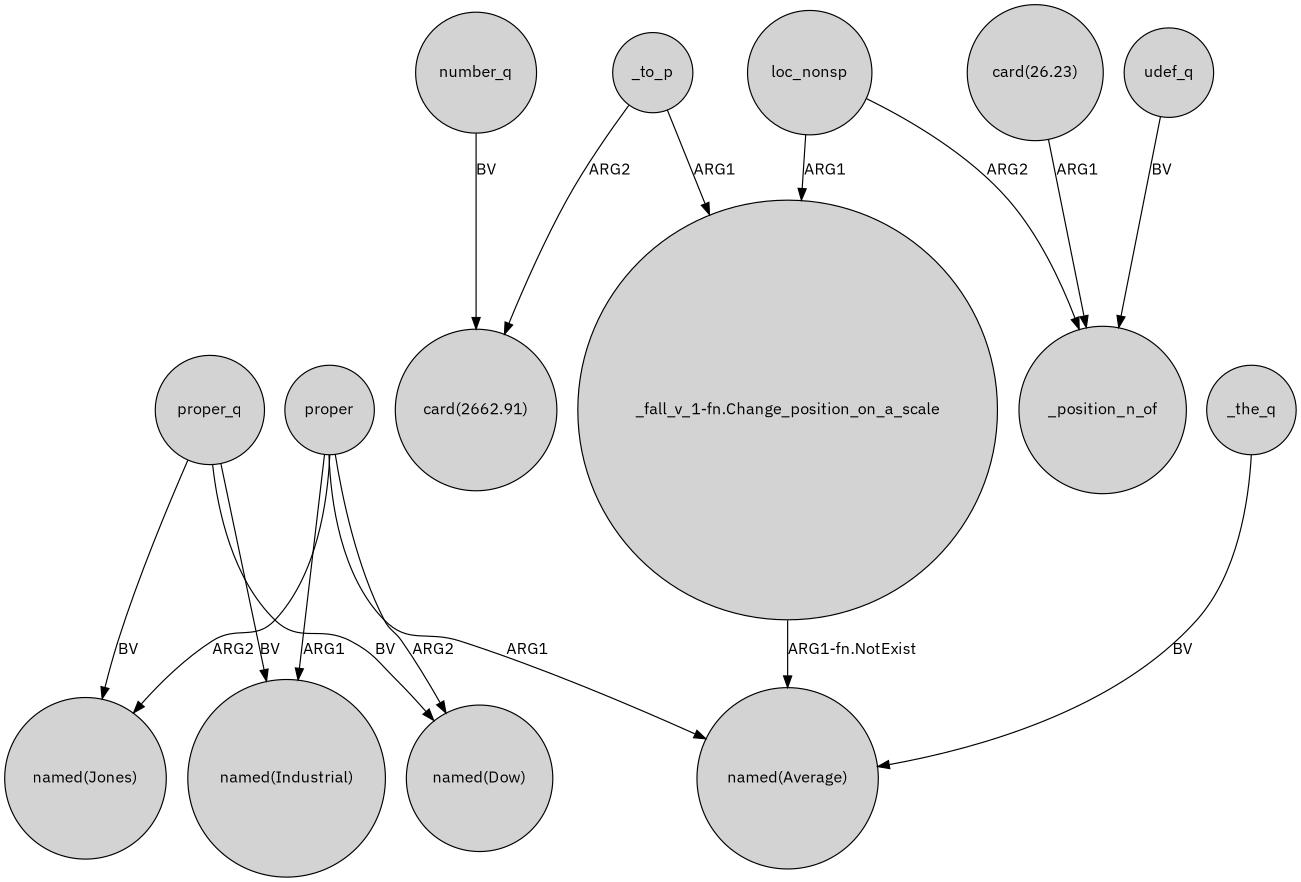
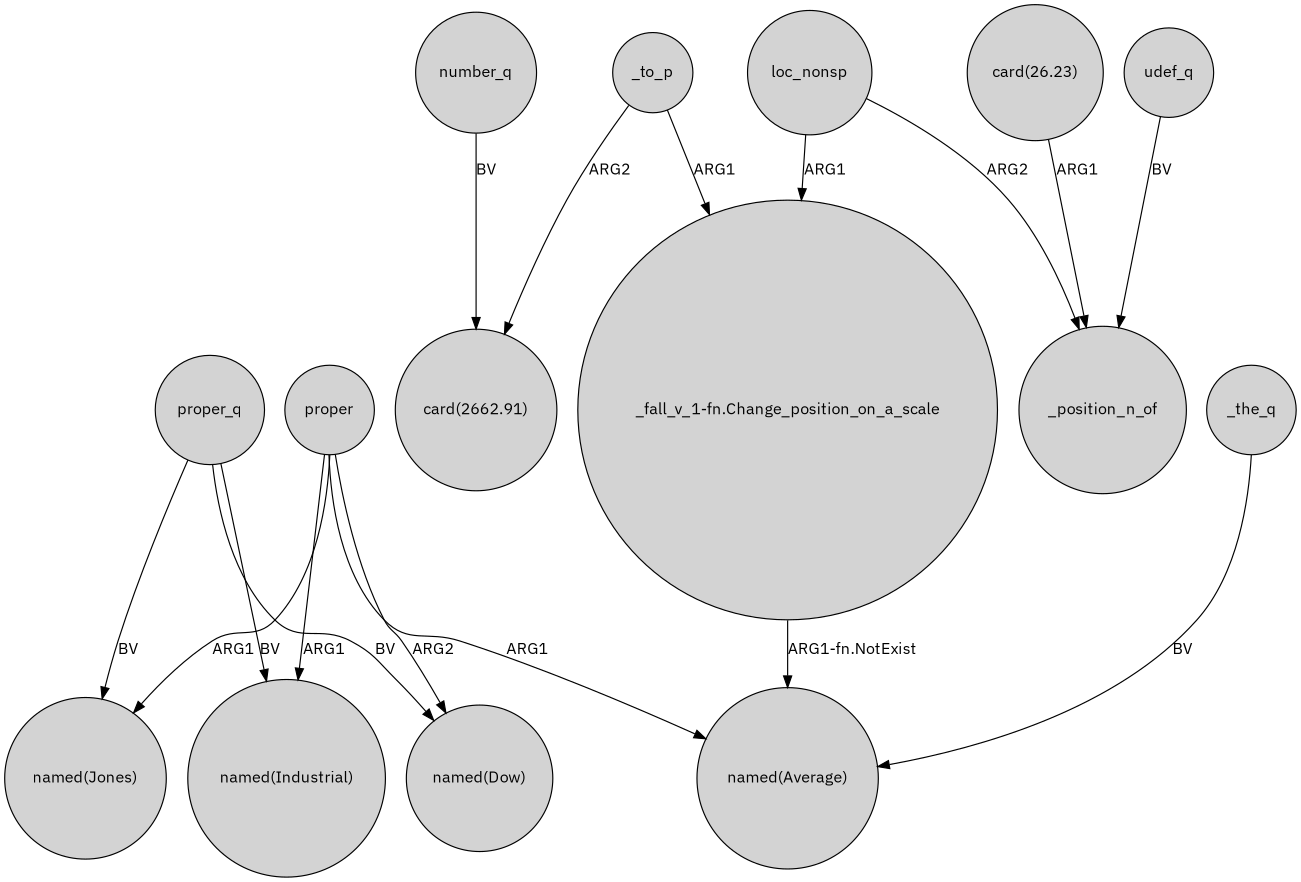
(234, 650) -> (234, 650)
